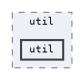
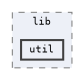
(42, 22) -> (42, 22)
